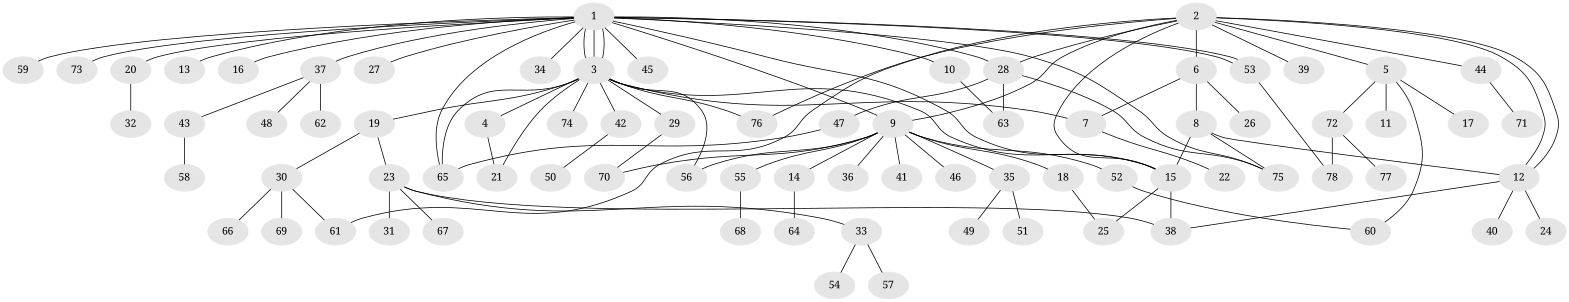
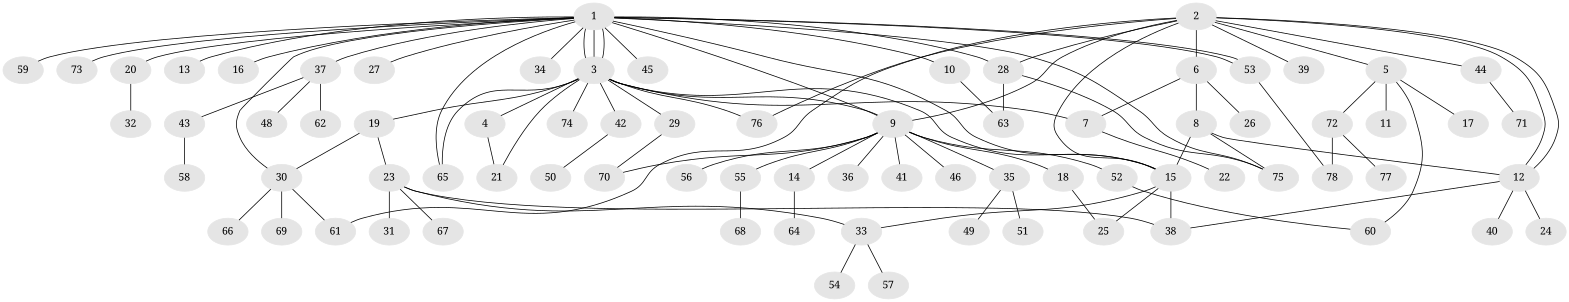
none -> (298, 55)
(701, 110) -> (764, 97)
(839, 124) -> none
none -> (971, 215)
